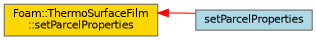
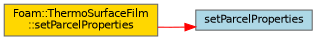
(182, 13) -> (171, 27)
